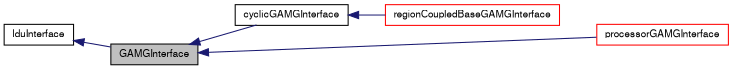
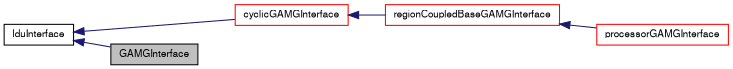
(292, 15) -> (292, 15)
(228, 33) -> (160, 25)
(403, 45) -> (583, 27)
